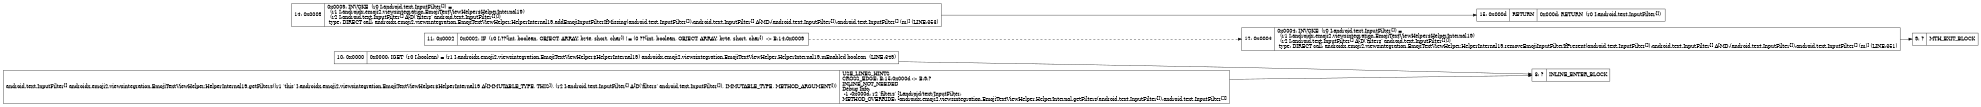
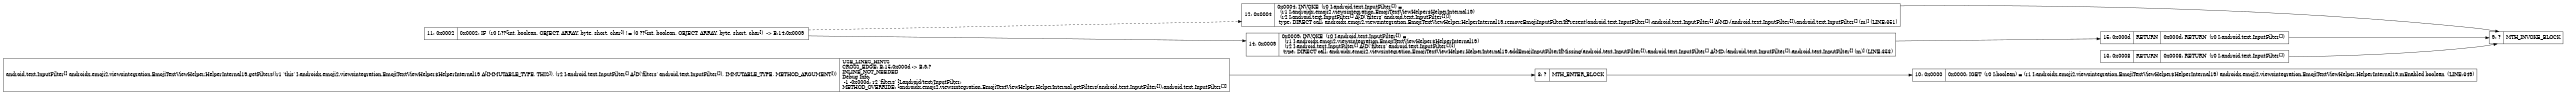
none -> (1026, 38)
none -> (2387, 38)
(1952, 39) -> (2533, 38)
none -> (2195, 56)
(1214, 67) -> (1758, 75)
(1578, 75) -> (1578, 75)
